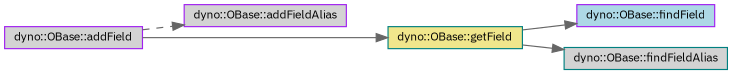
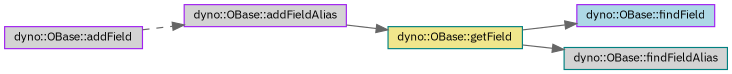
(259, 38) -> (361, 27)
